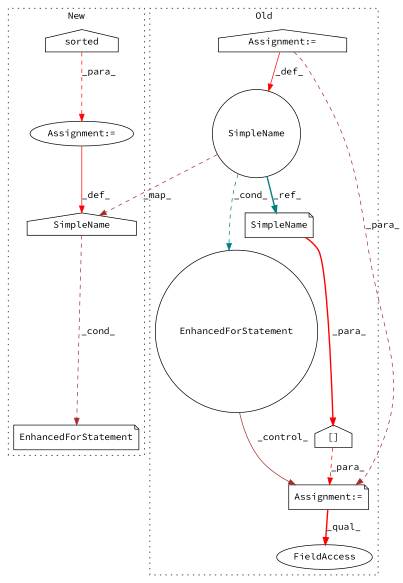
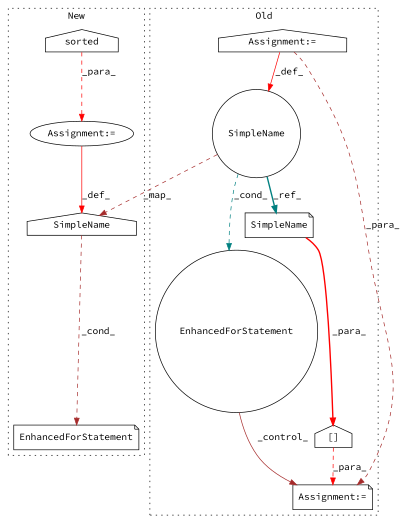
(324, 557) -> none
